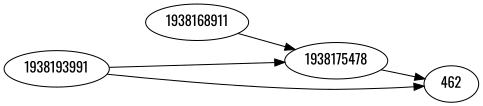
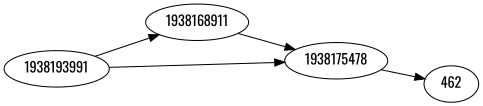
(260, 87) -> (122, 47)
